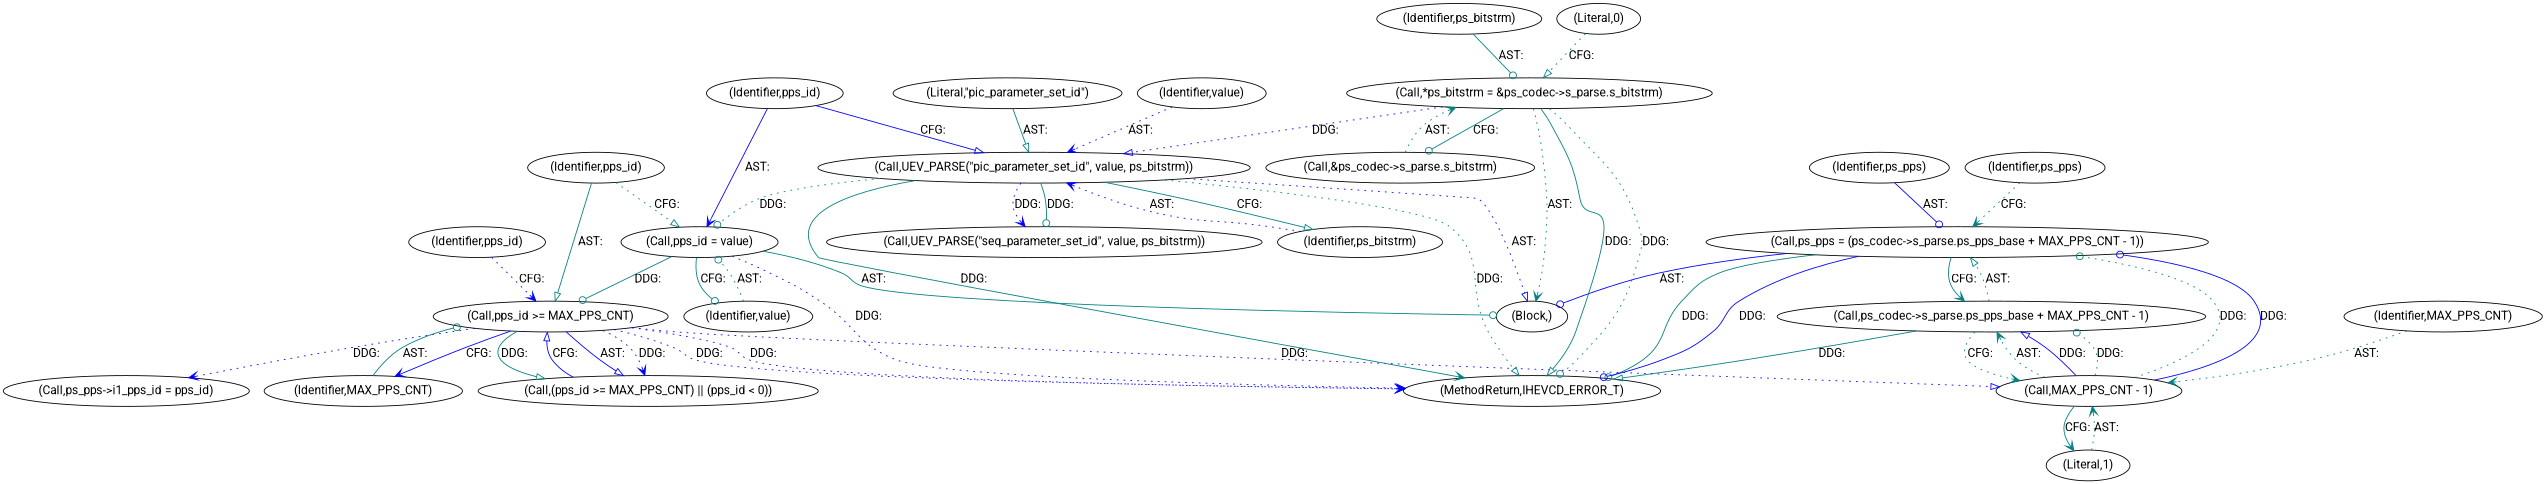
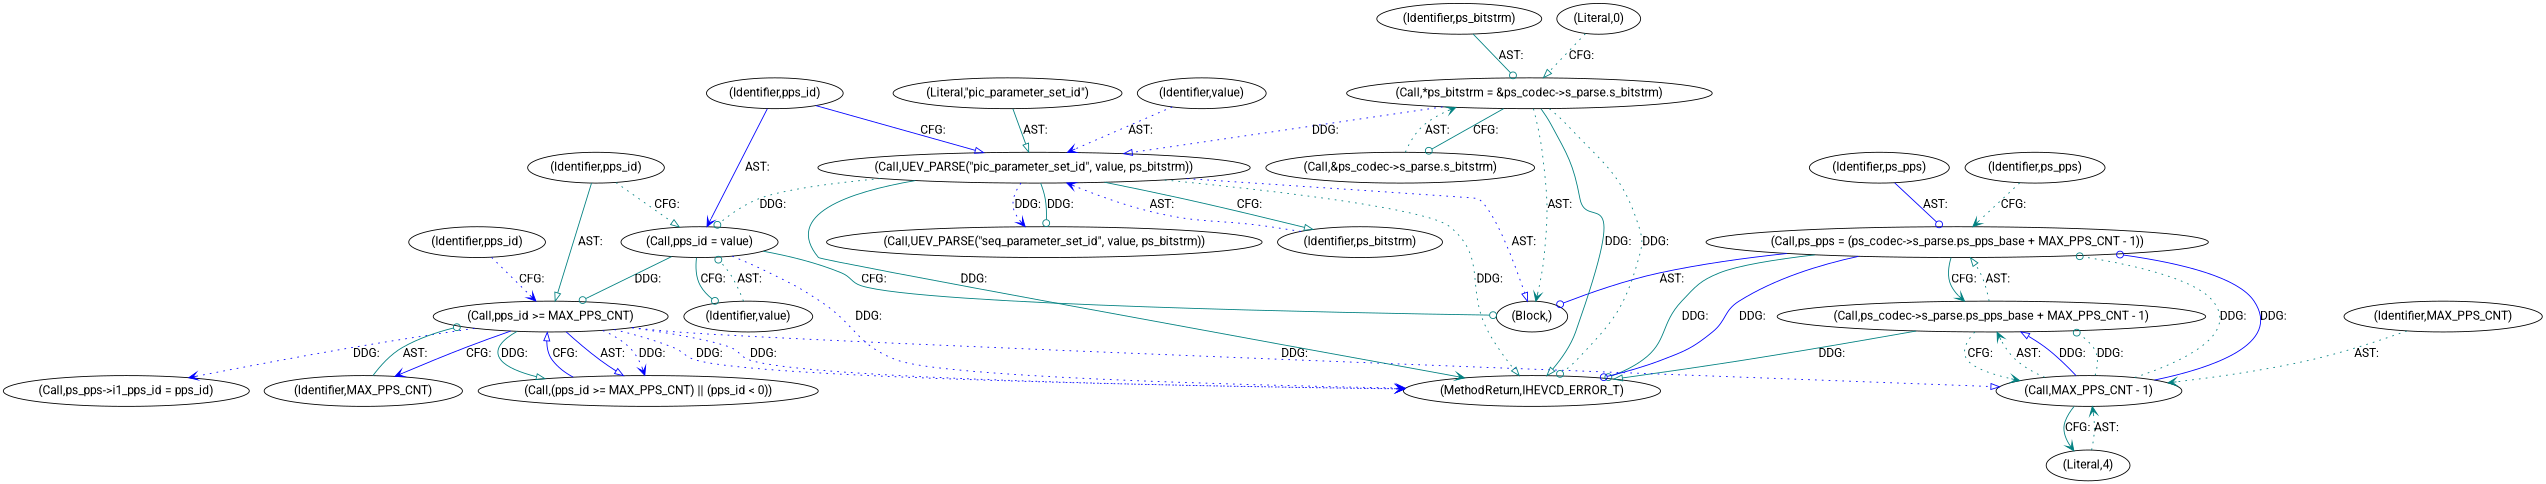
(876, 279) -> (876, 279)
(2088, 465) -> (2088, 465)
